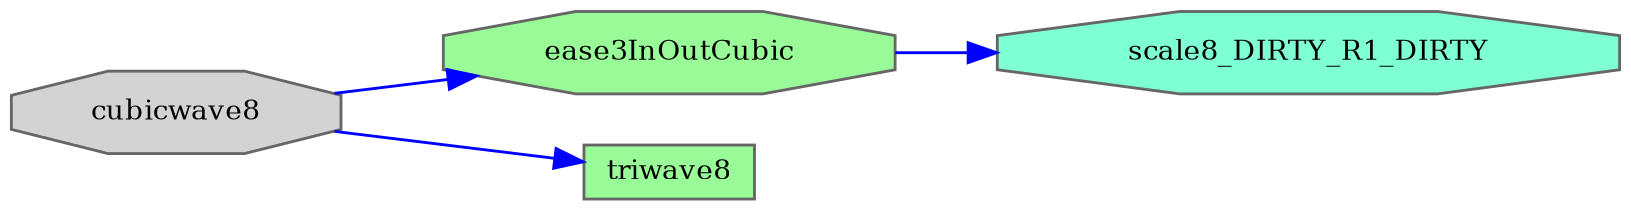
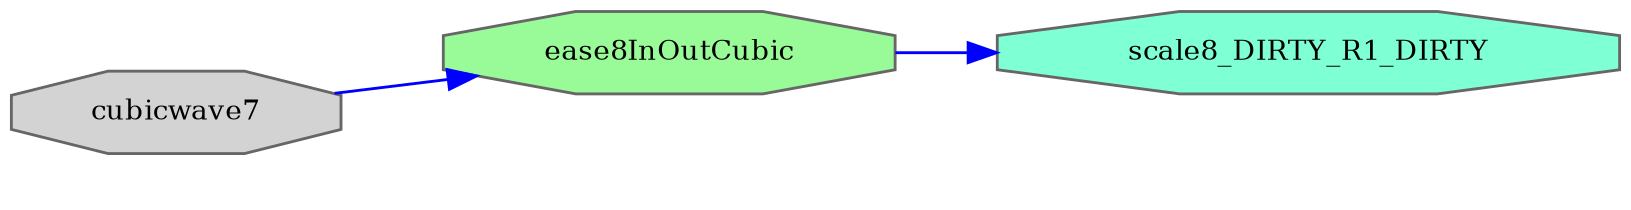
(669, 53) -> (669, 53)
(176, 112) -> (176, 112)
(669, 172) -> none
